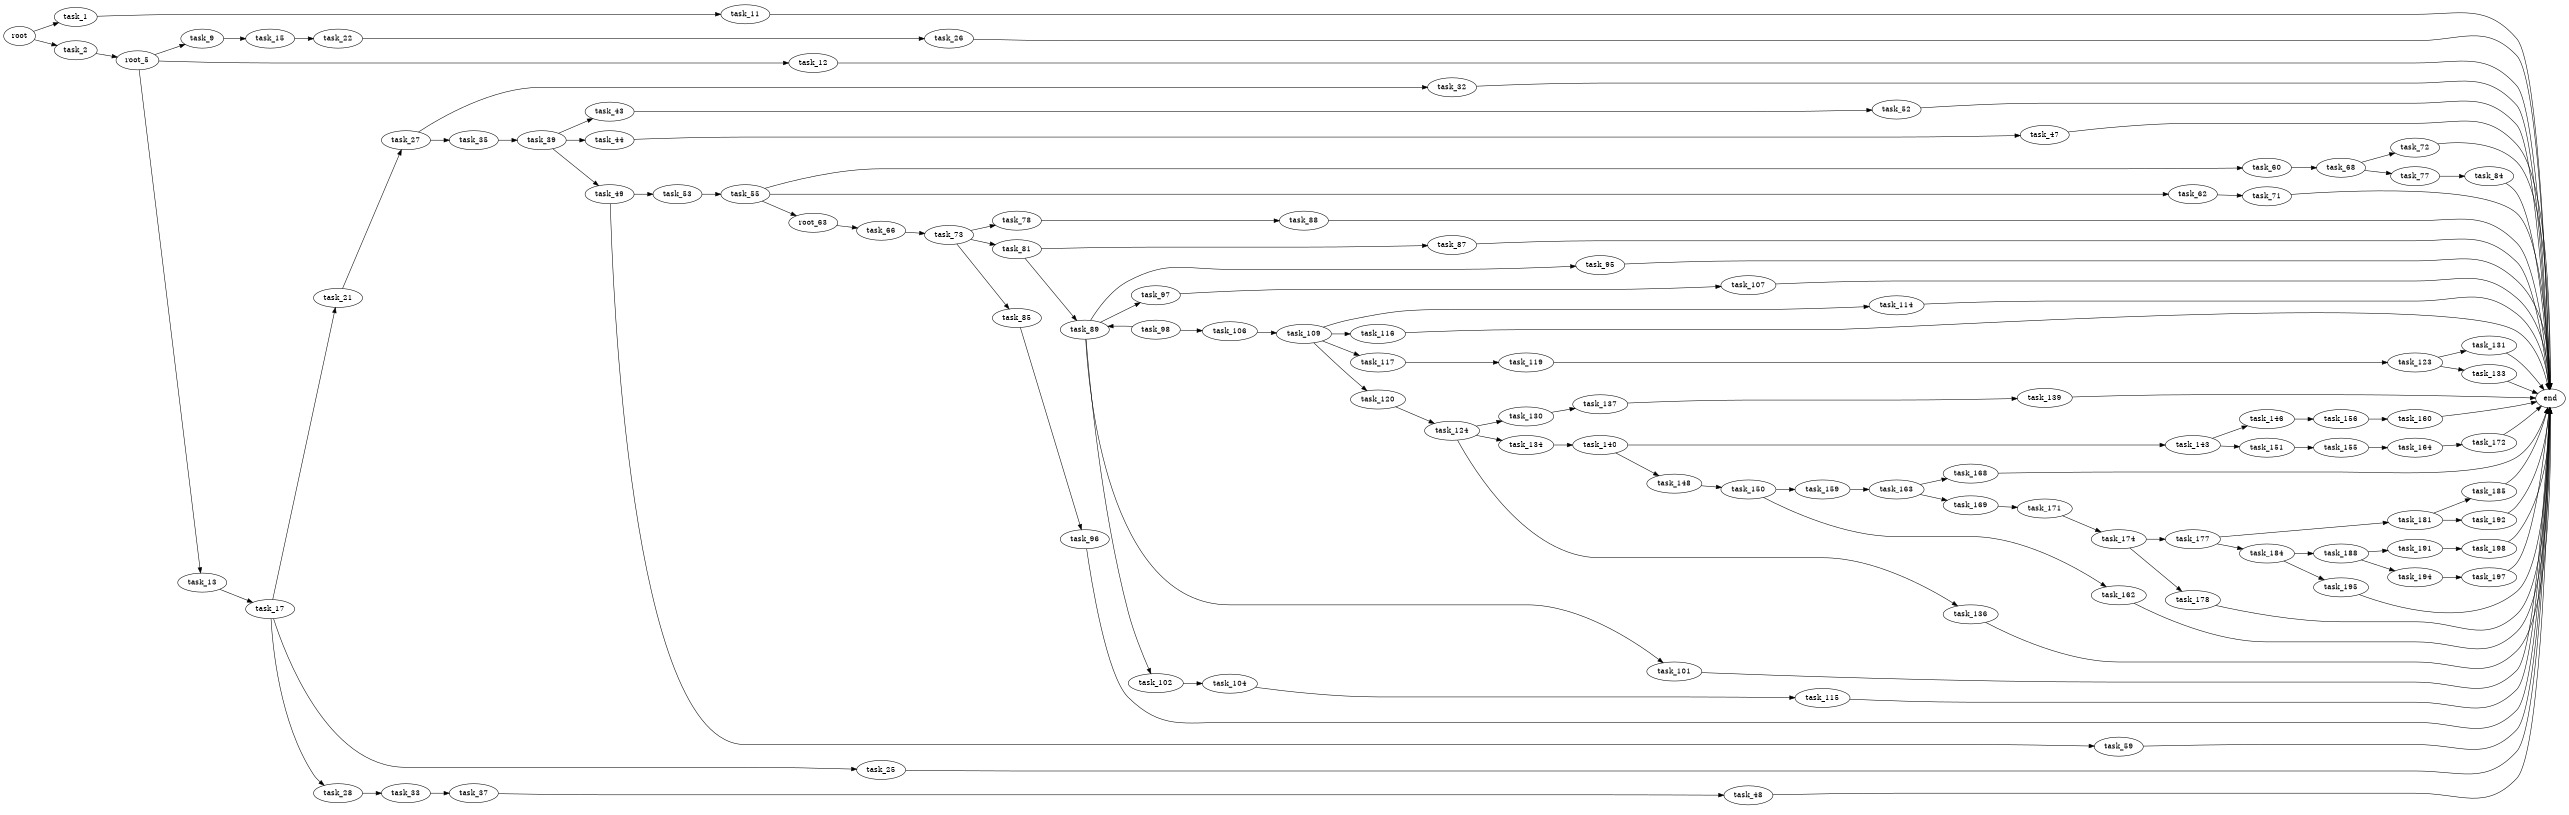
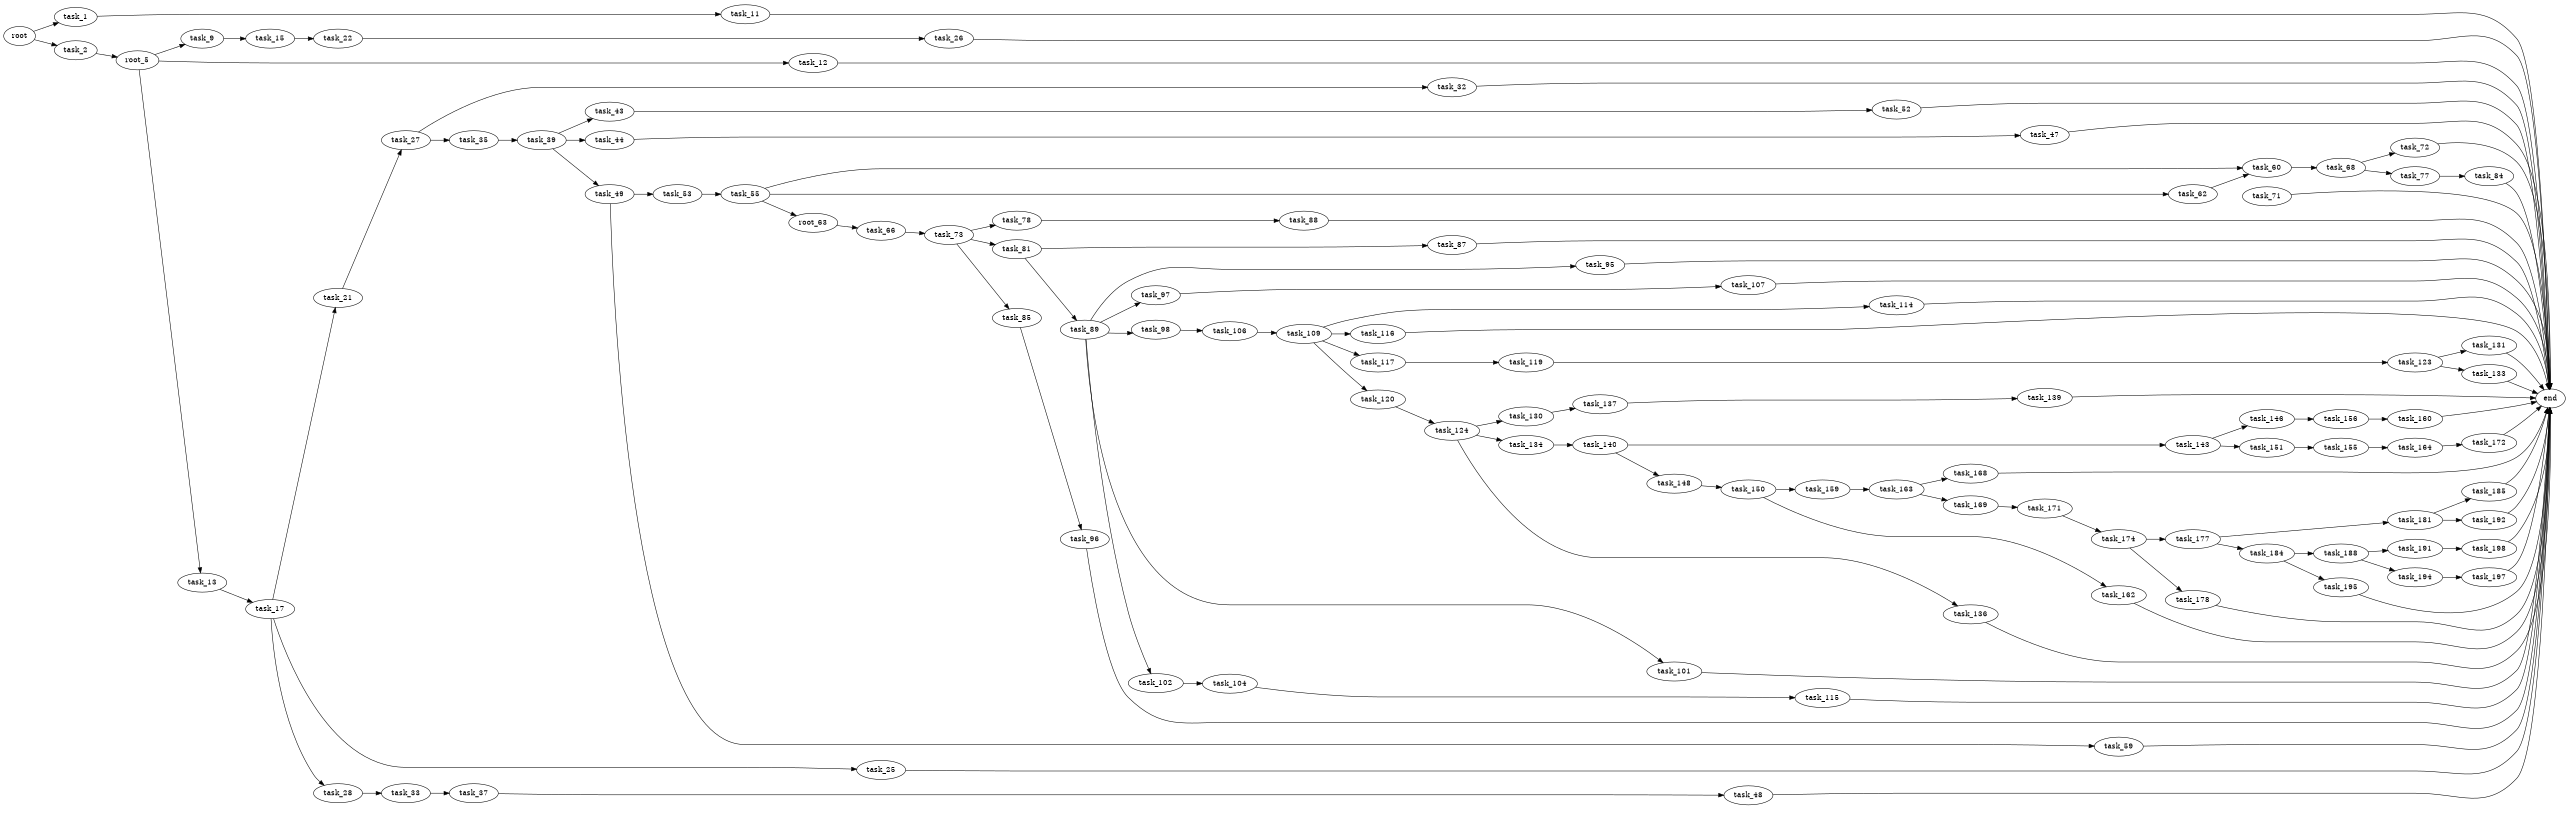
(2227, 195) -> (2227, 182)
(1123, 326) -> (1118, 333)
